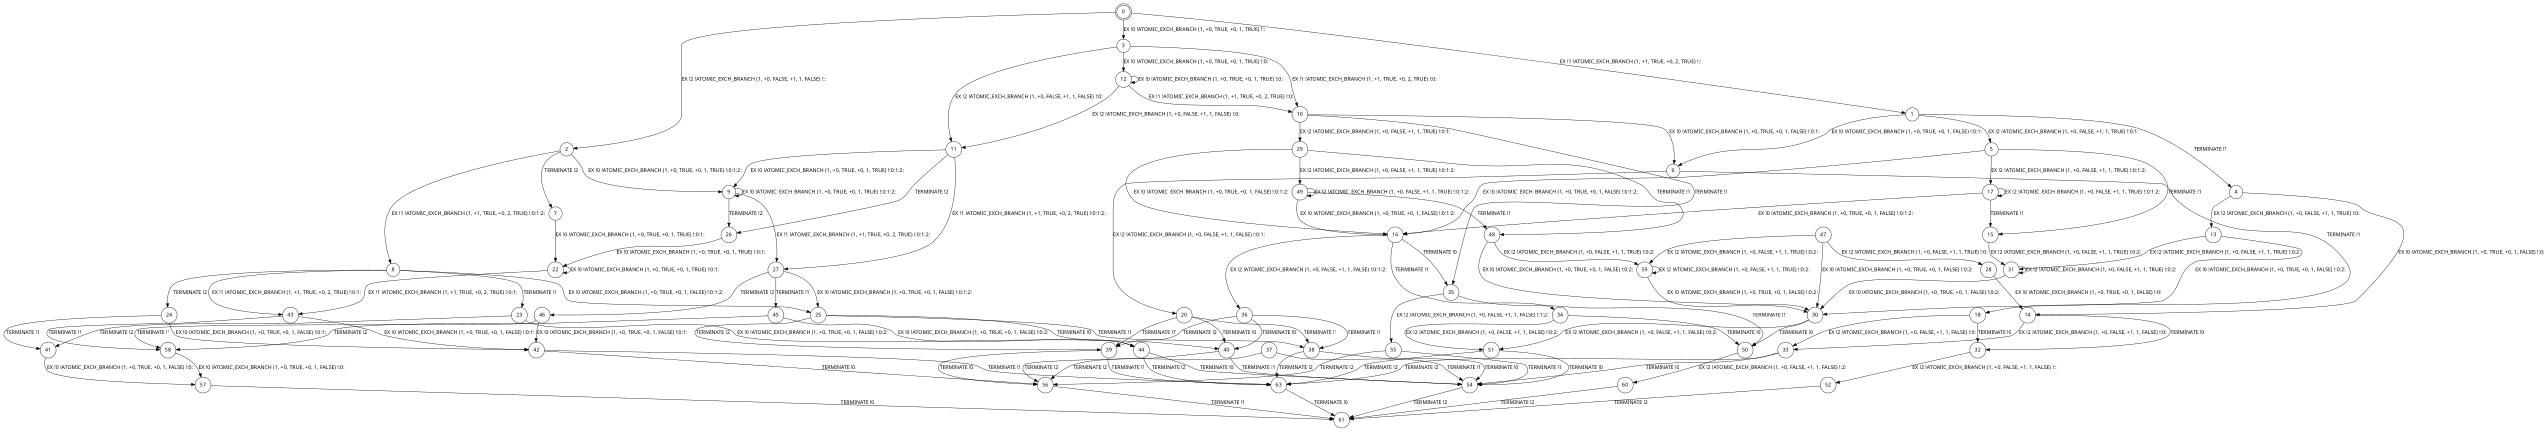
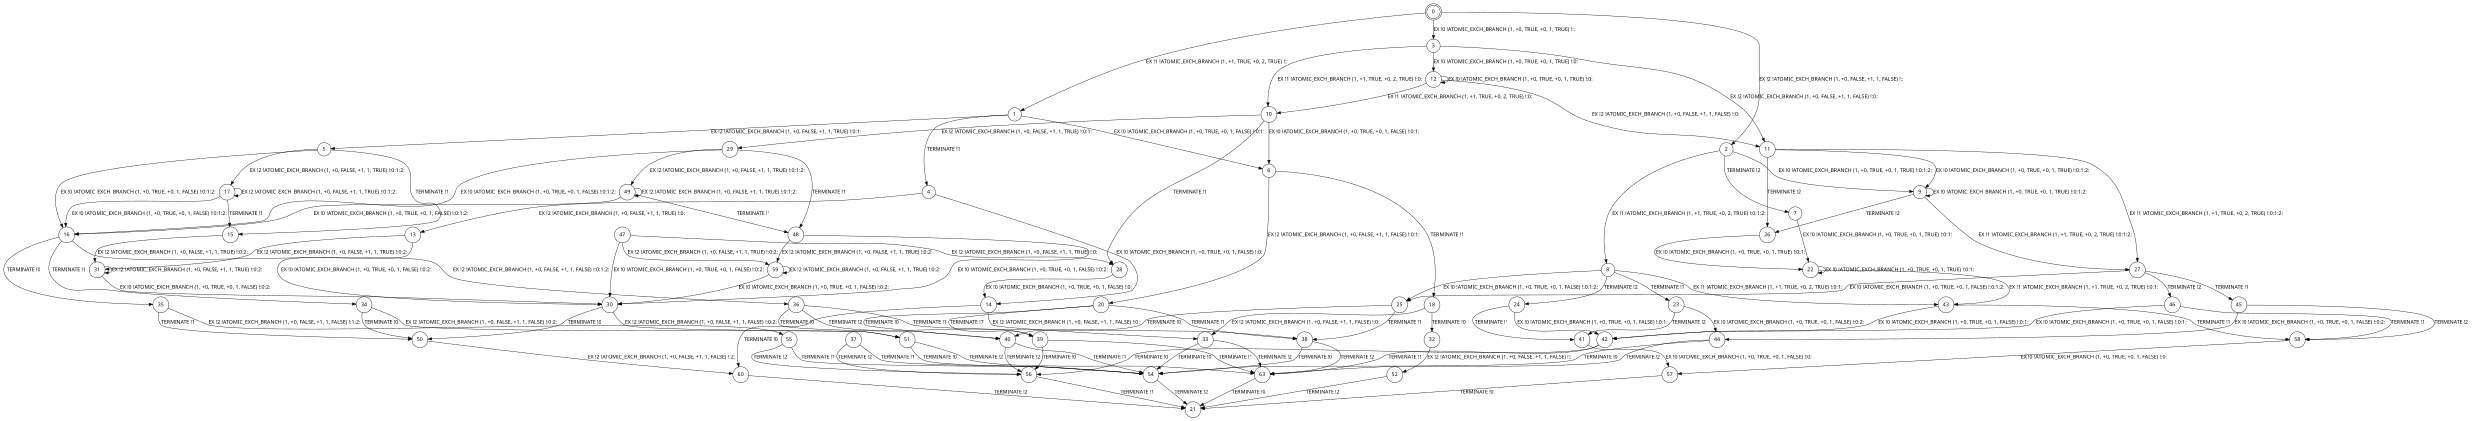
(1653, 175) -> (1175, 183)
(2150, 341) -> (844, 314)
(835, 347) -> none
(1342, 420) -> (1193, 410)
